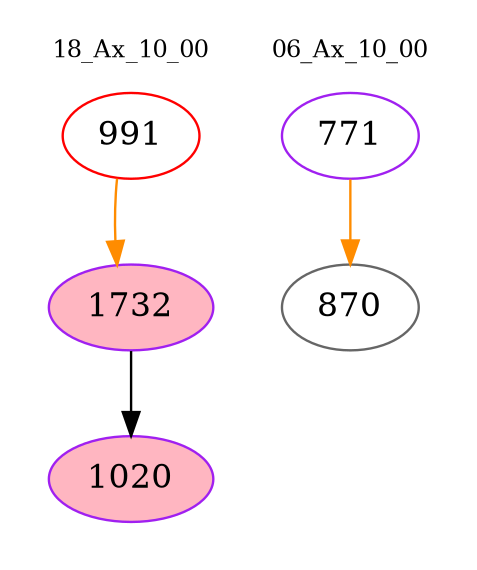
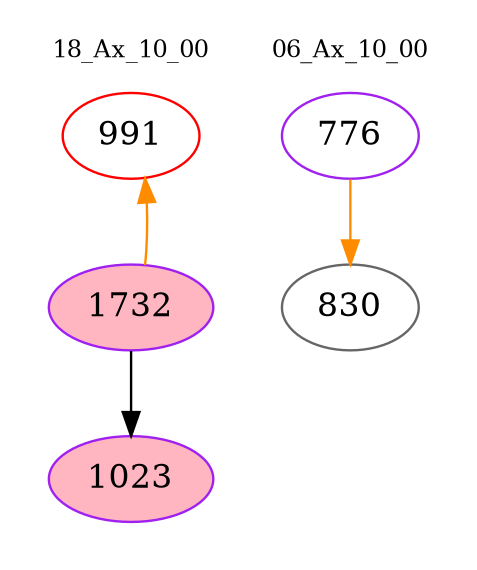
(350, 136) -> (350, 136)
(115, 210) -> (147, 234)
(350, 307) -> (350, 307)
(131, 479) -> (131, 479)
